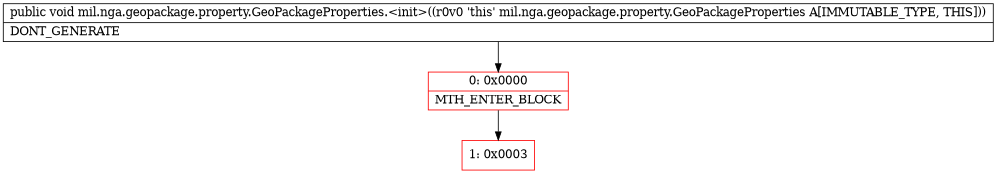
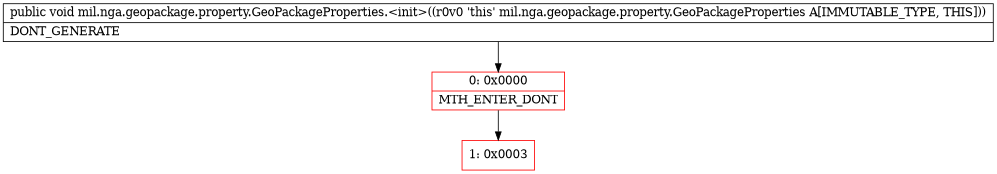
(498, 100) -> (498, 100)
